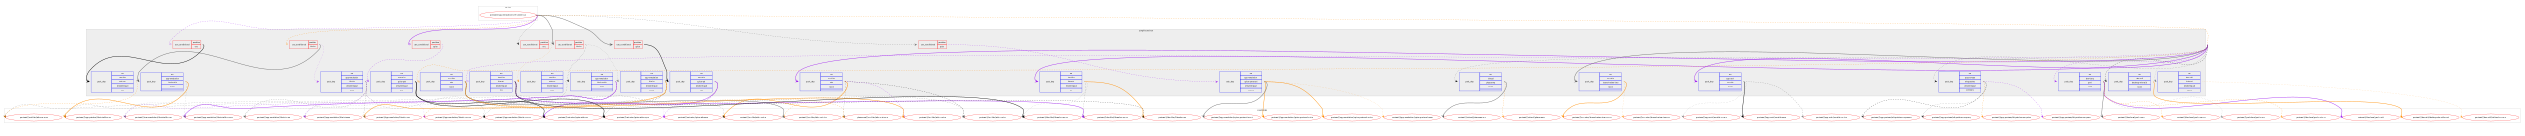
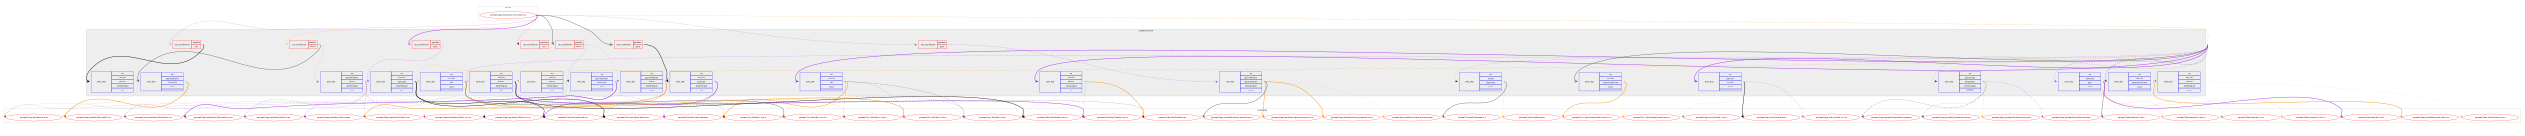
(873, 117) -> (873, 117)
(2251, 117) -> (2251, 117)
